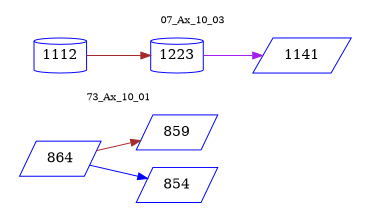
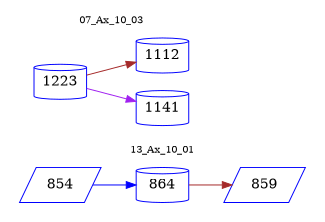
(114, 55) -> (107, 70)
(302, 55) -> (162, 108)
(119, 98) -> (162, 150)
(60, 159) -> (162, 185)
(114, 171) -> (110, 185)
